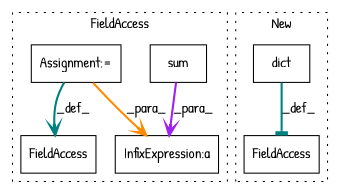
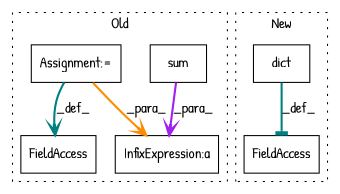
(120, 25) -> (120, 25)
